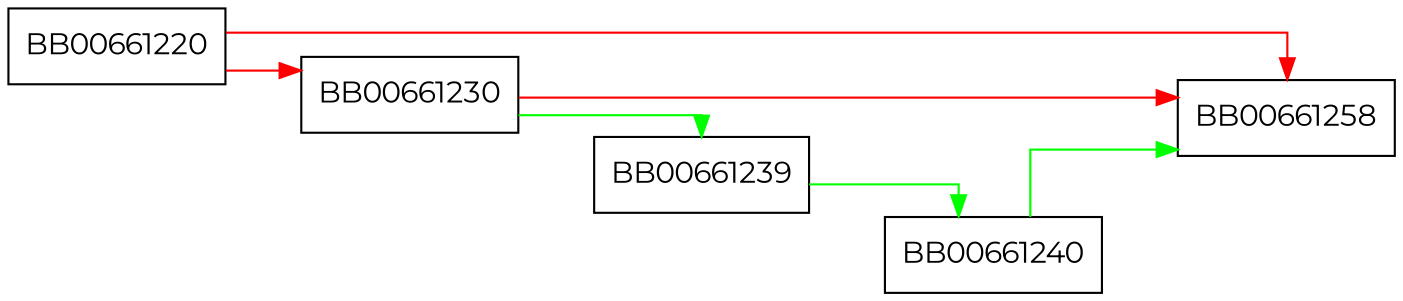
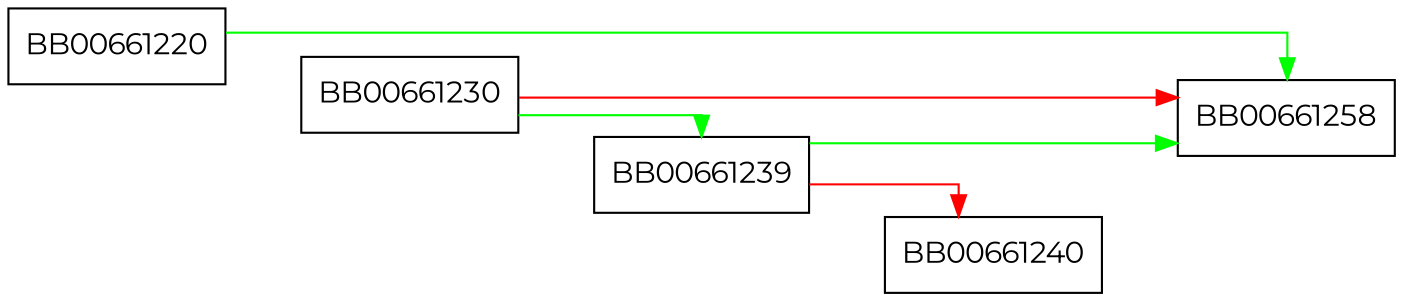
(769, 33) -> (769, 33)
(253, 71) -> none
(1060, 150) -> (983, 143)
(889, 184) -> (889, 184)
